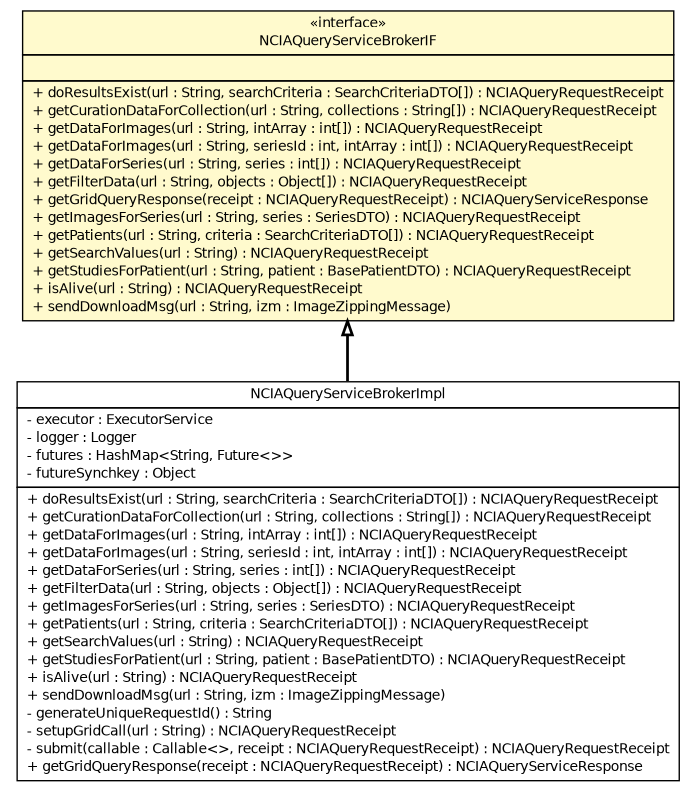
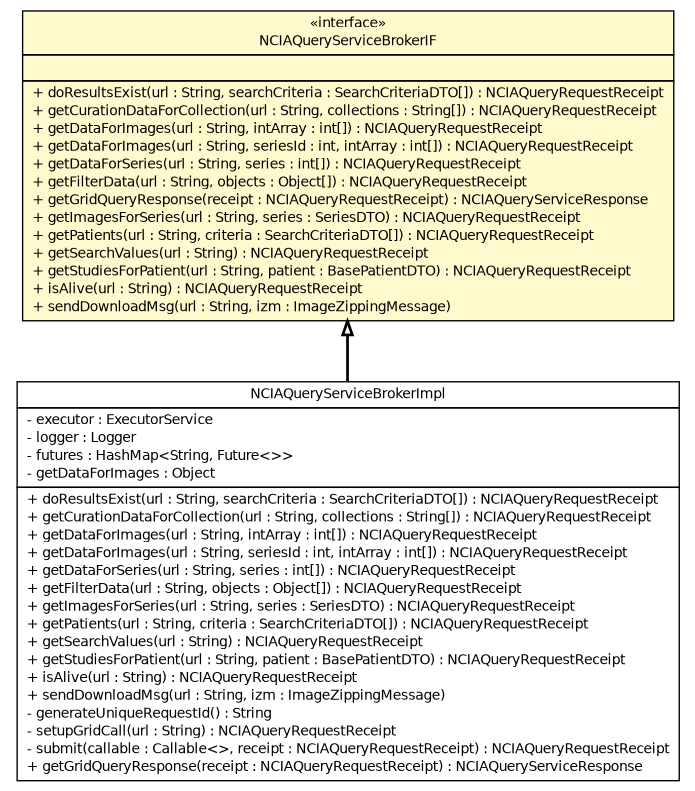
(112, 474) -> (121, 474)
